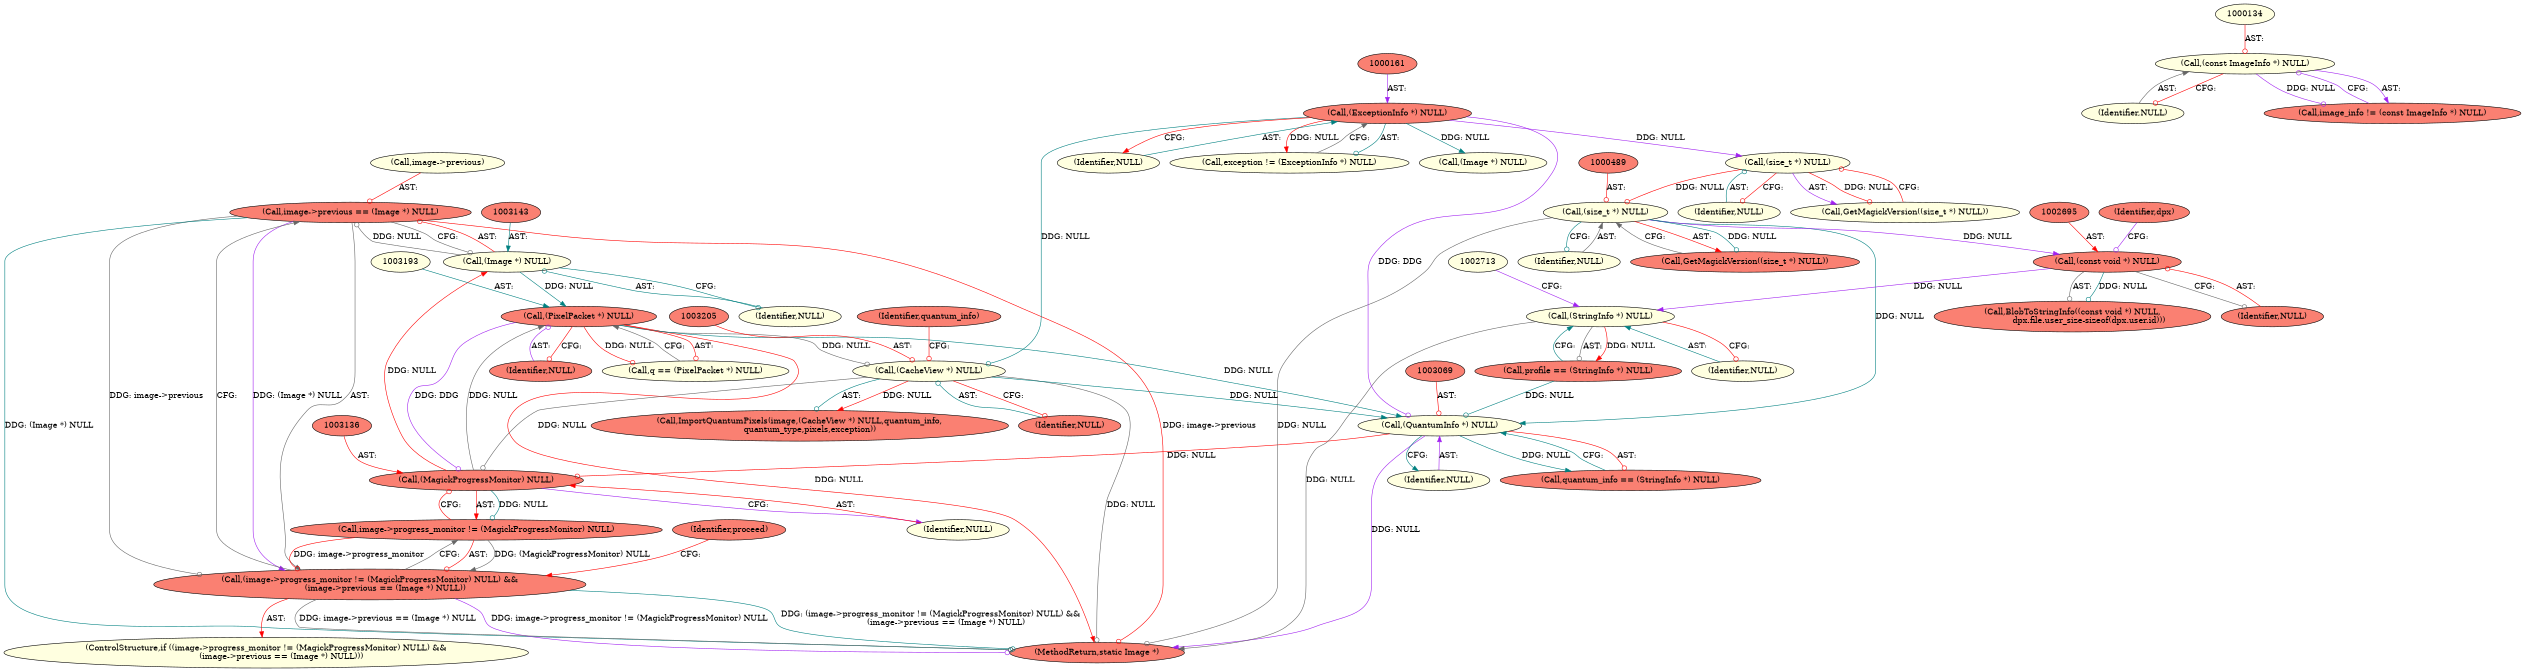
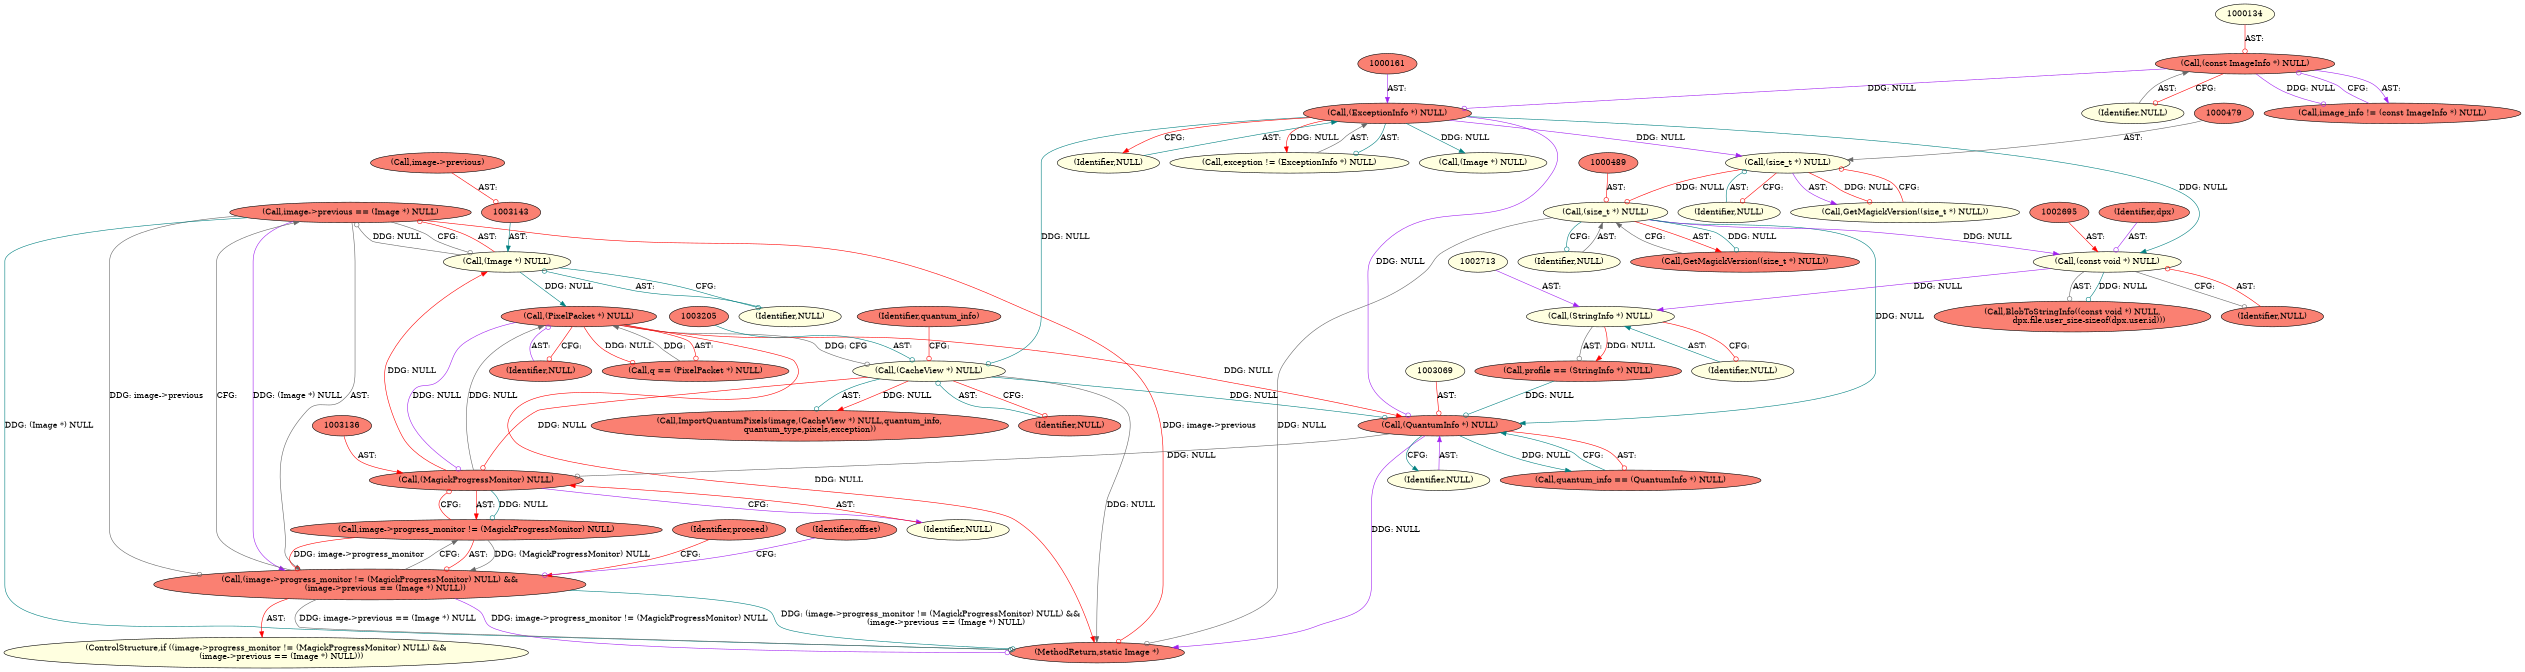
(2245, 64) -> (2245, 64)
none -> (1817, 89)
none -> (2224, 113)
(1361, 138) -> (1361, 138)
none -> (1875, 141)
(438, 163) -> (438, 163)
(396, 186) -> (473, 187)
(2139, 237) -> (2139, 237)
(401, 262) -> none
(1400, 262) -> (1400, 262)
(2107, 262) -> (2107, 262)
(1553, 287) -> (1553, 287)
(814, 336) -> (814, 336)
(1554, 344) -> none
(676, 346) -> (676, 346)
(846, 346) -> (846, 346)
(1010, 348) -> (1010, 348)
(696, 371) -> (696, 371)
(1435, 371) -> (1435, 371)
(684, 394) -> (684, 394)
(1187, 395) -> (1187, 395)
(437, 396) -> (437, 396)
(1440, 426) -> (1440, 426)
(1126, 448) -> (1126, 448)
(985, 460) -> (985, 460)
(1309, 460) -> none
(1631, 480) -> (1631, 480)
none -> (846, 530)
